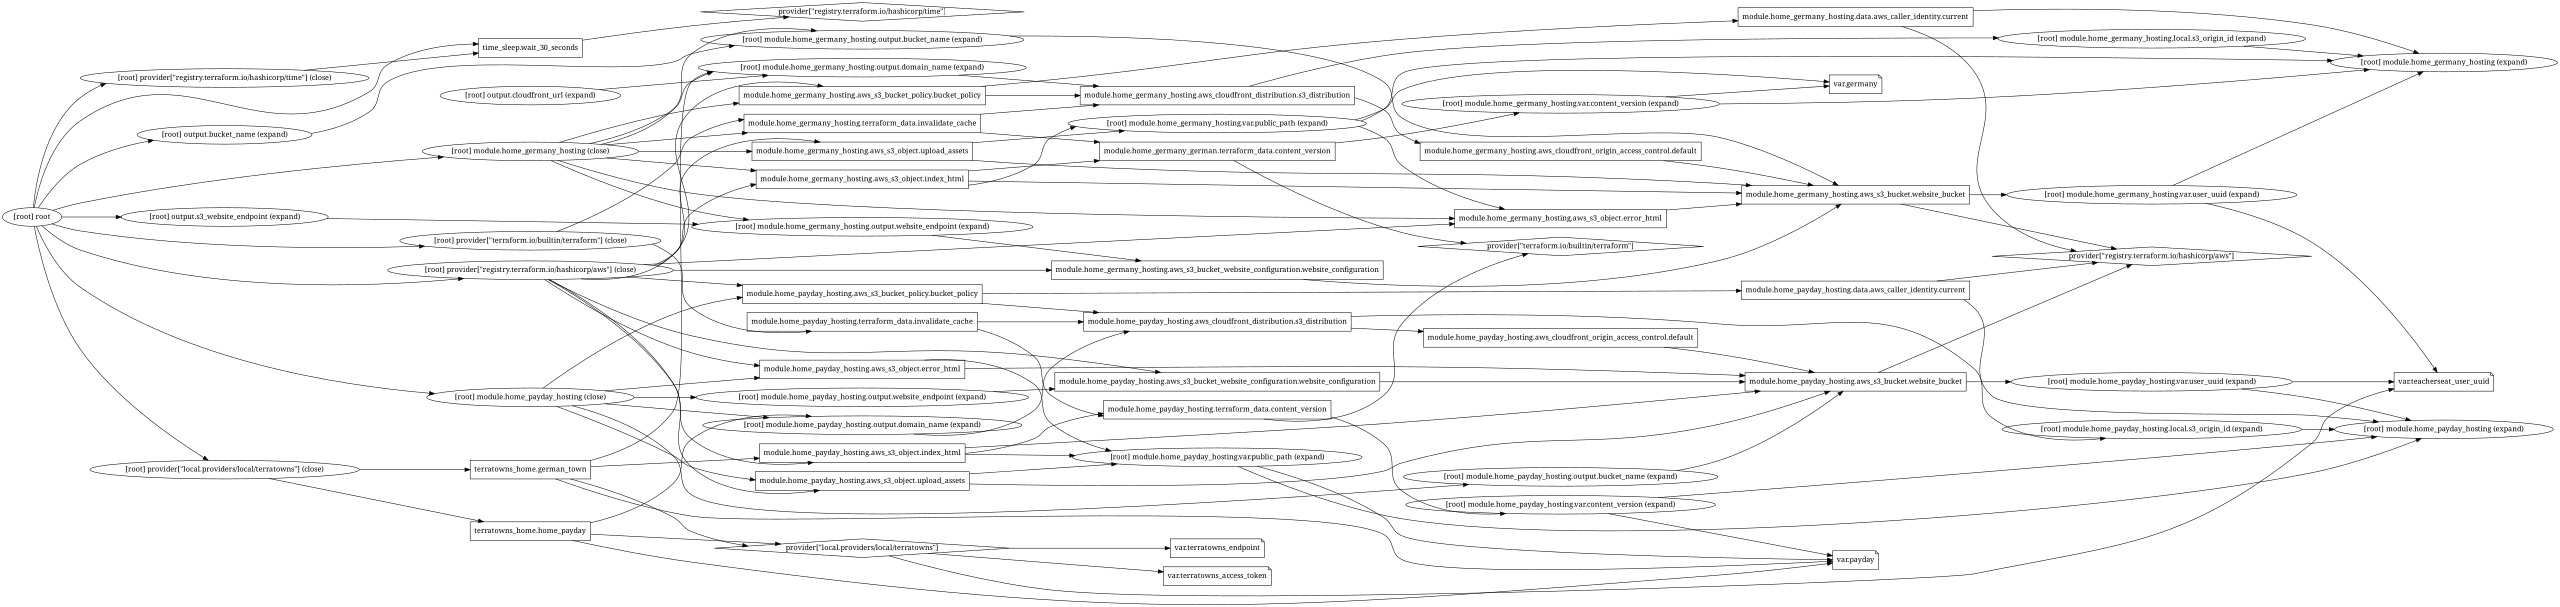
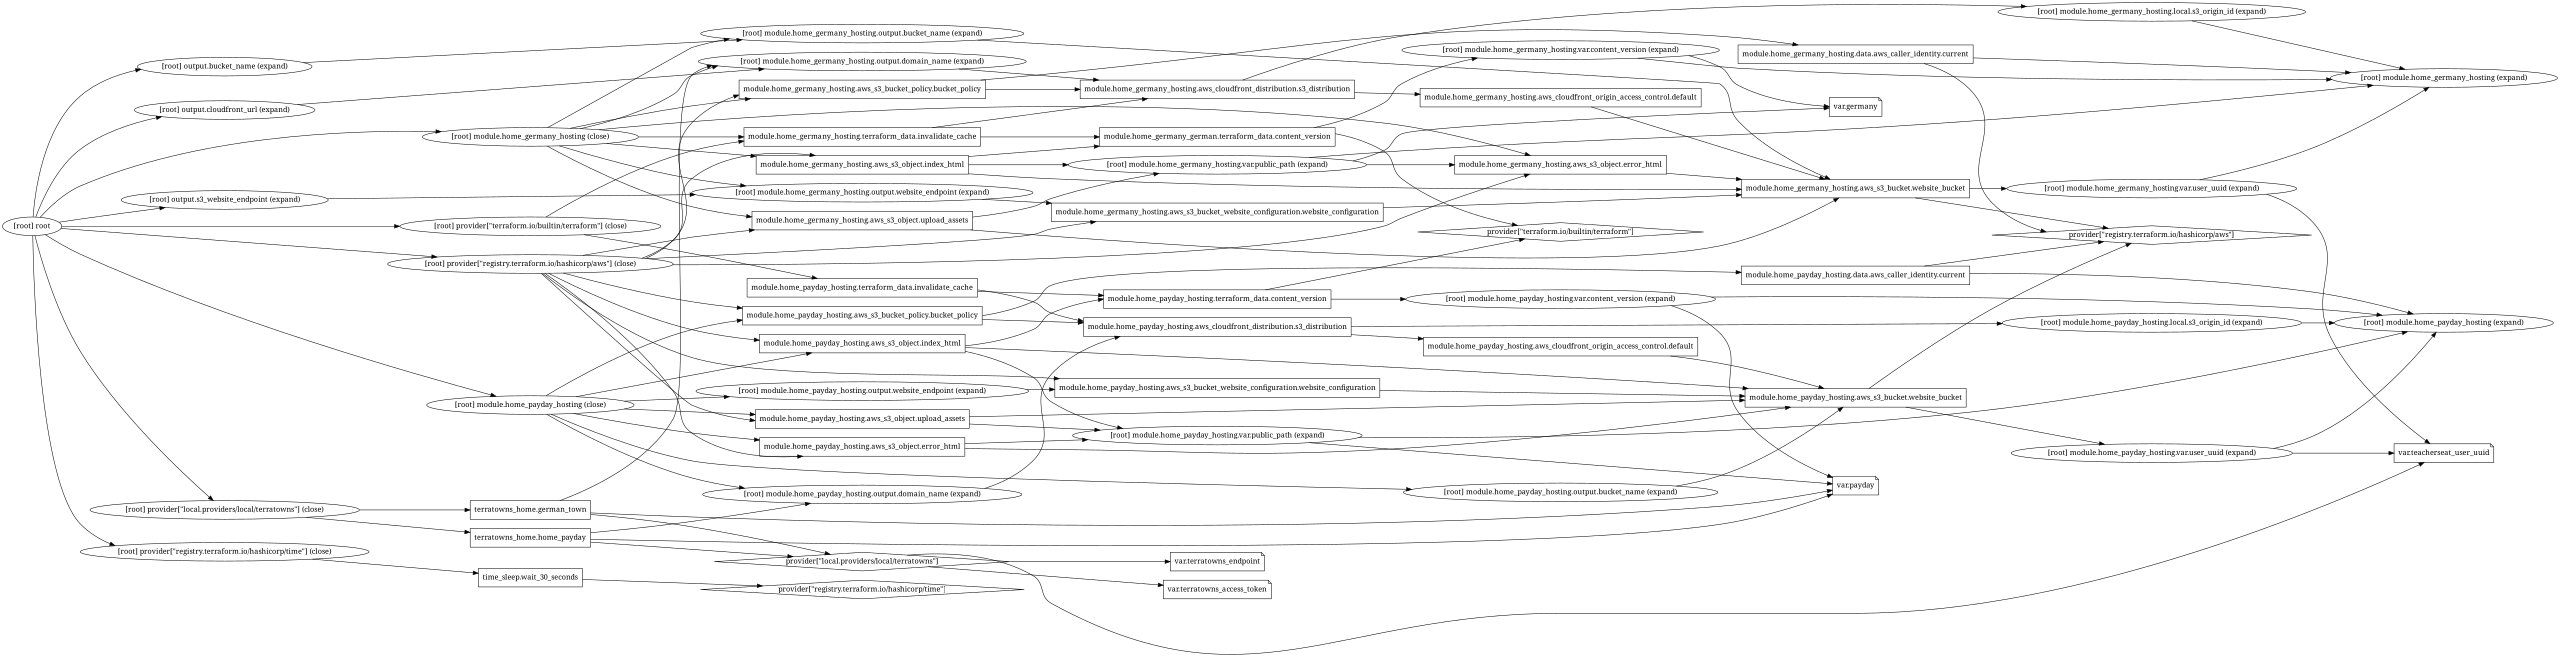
(235, 106) -> (81, 149)
(672, 463) -> (691, 375)
